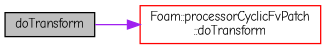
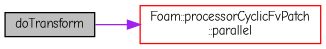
(230, 25) -> (230, 25)
